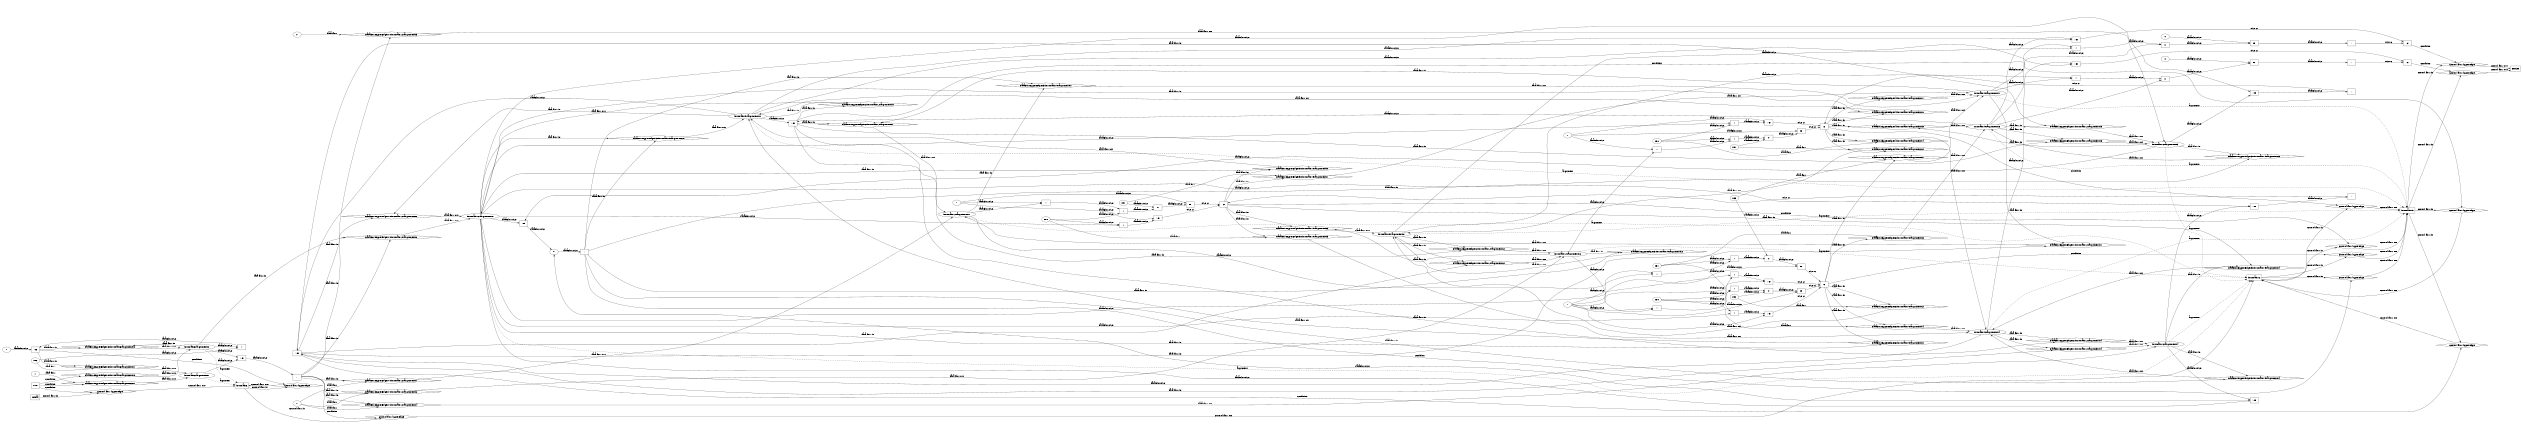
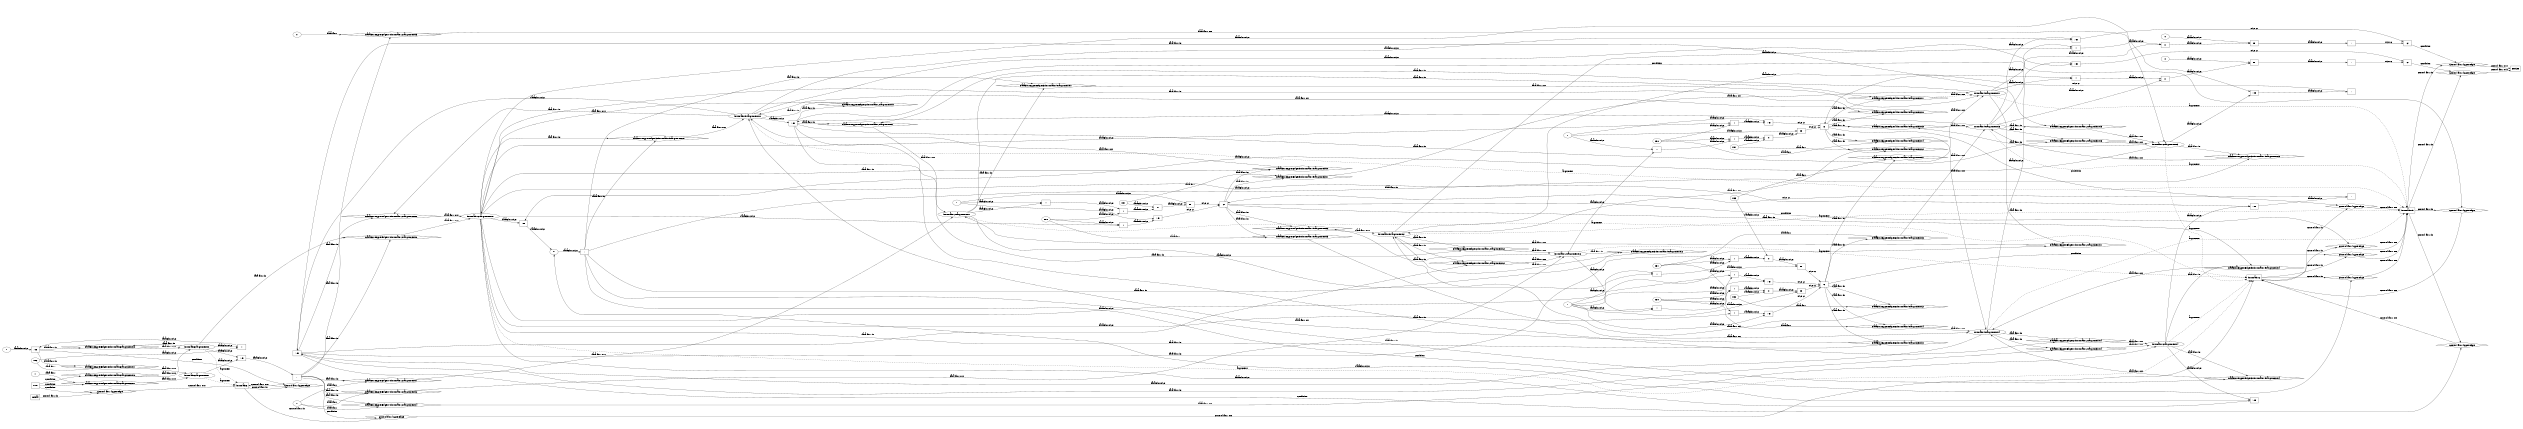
none -> (1361, 78)
